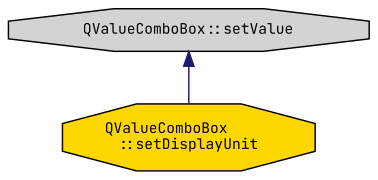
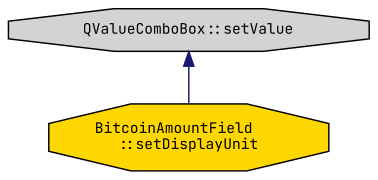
(189, 137) -> (189, 137)
